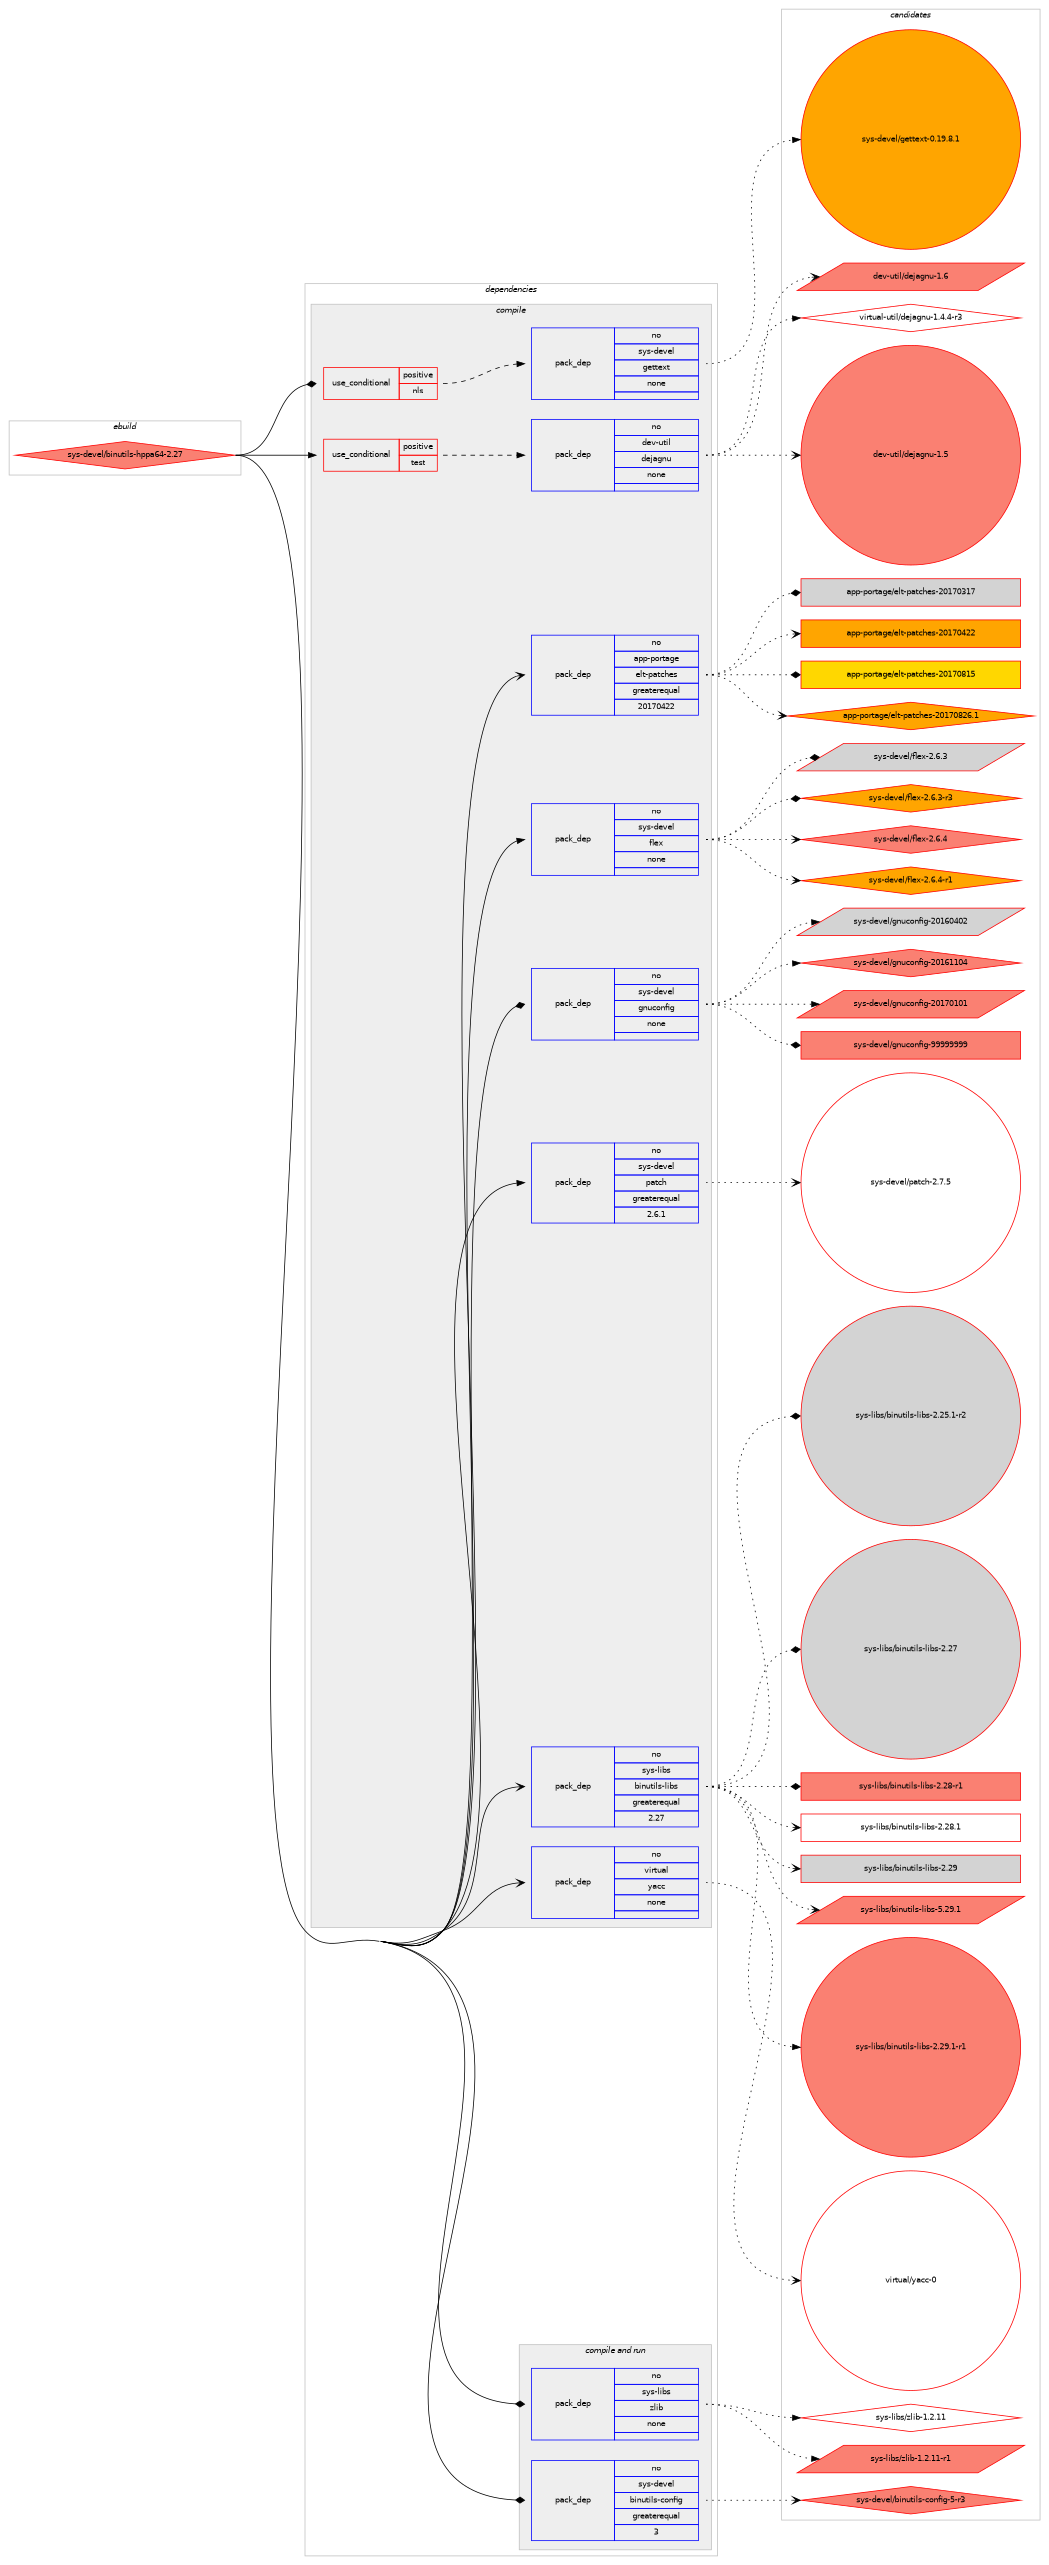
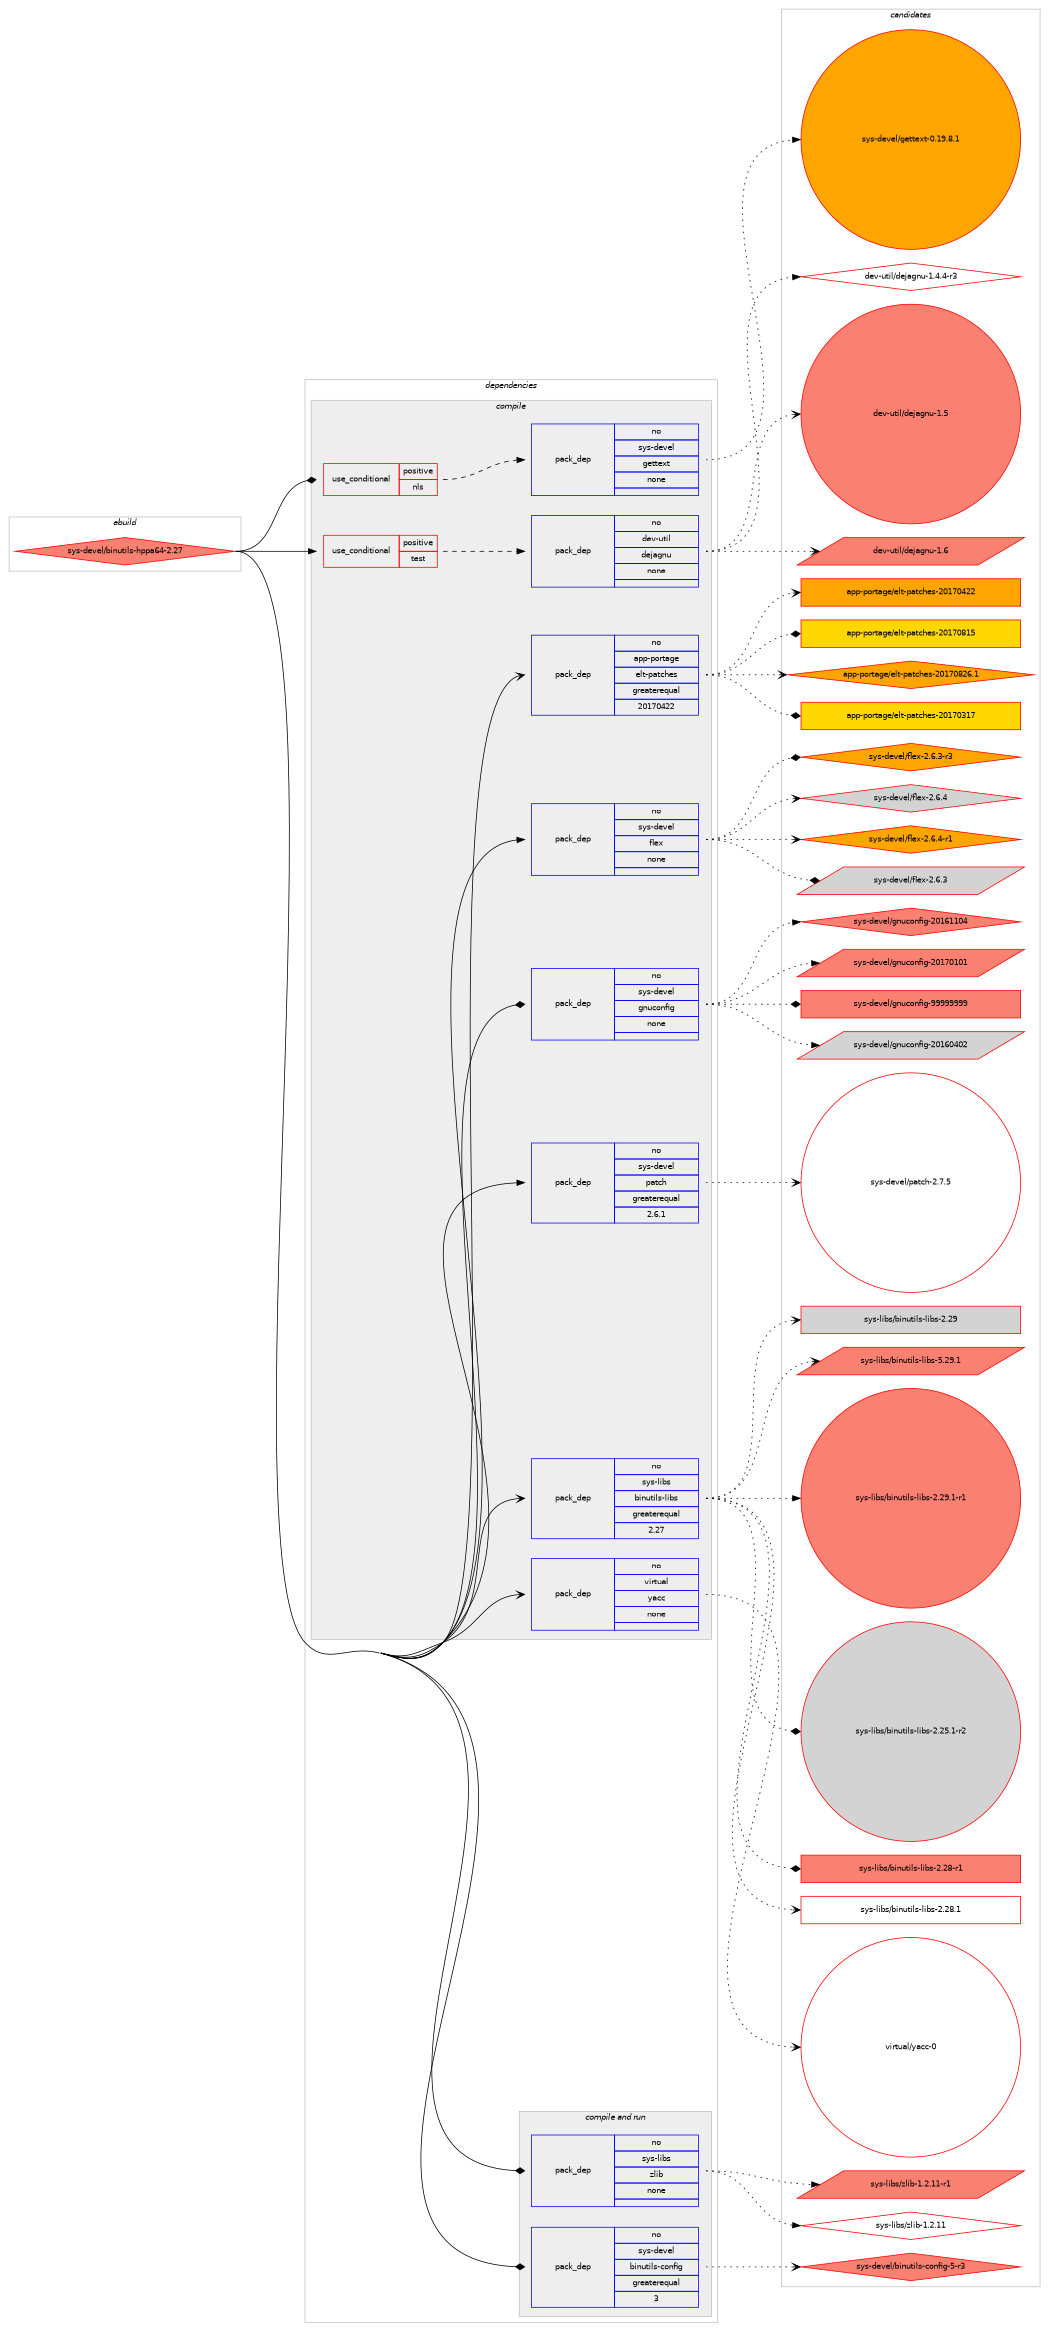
(911, 318) -> (911, 277)
(911, 592) -> (911, 716)
(911, 840) -> (911, 798)
(911, 1649) -> none
